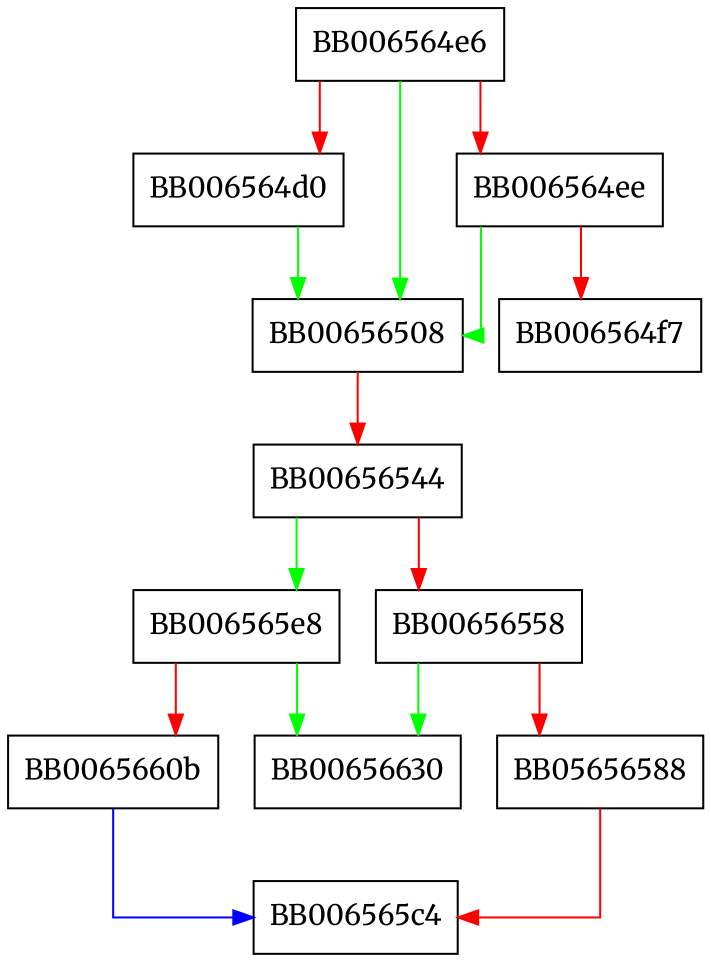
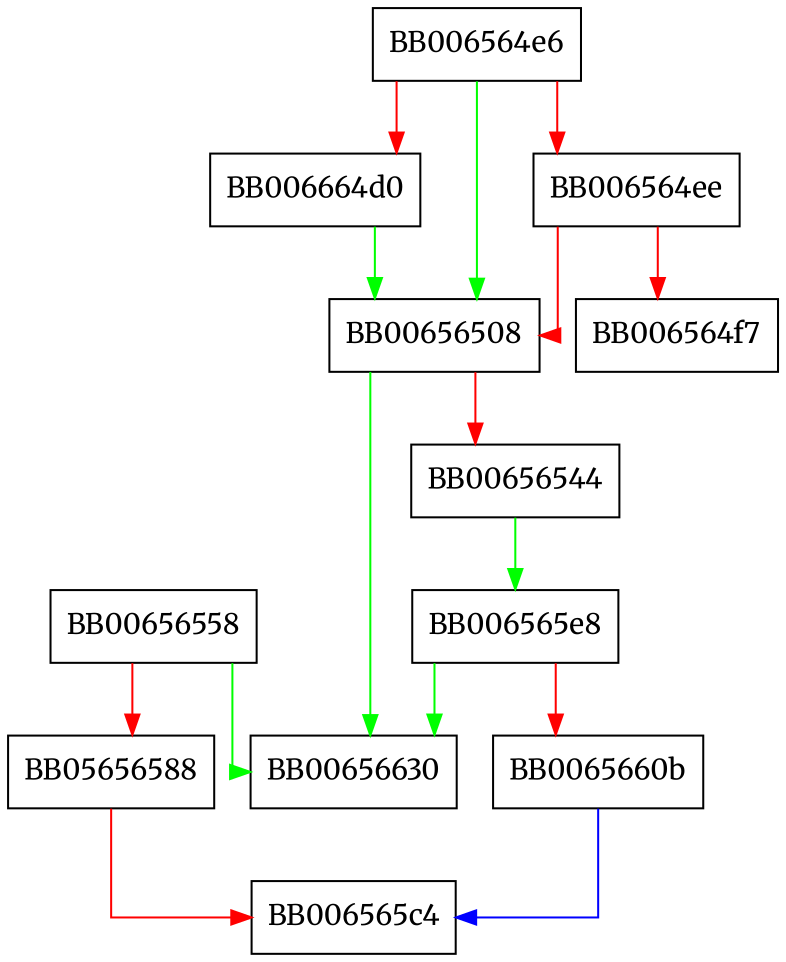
(238, 190) -> (315, 190)
(481, 282) -> (558, 282)
none -> (370, 543)
(419, 543) -> none
